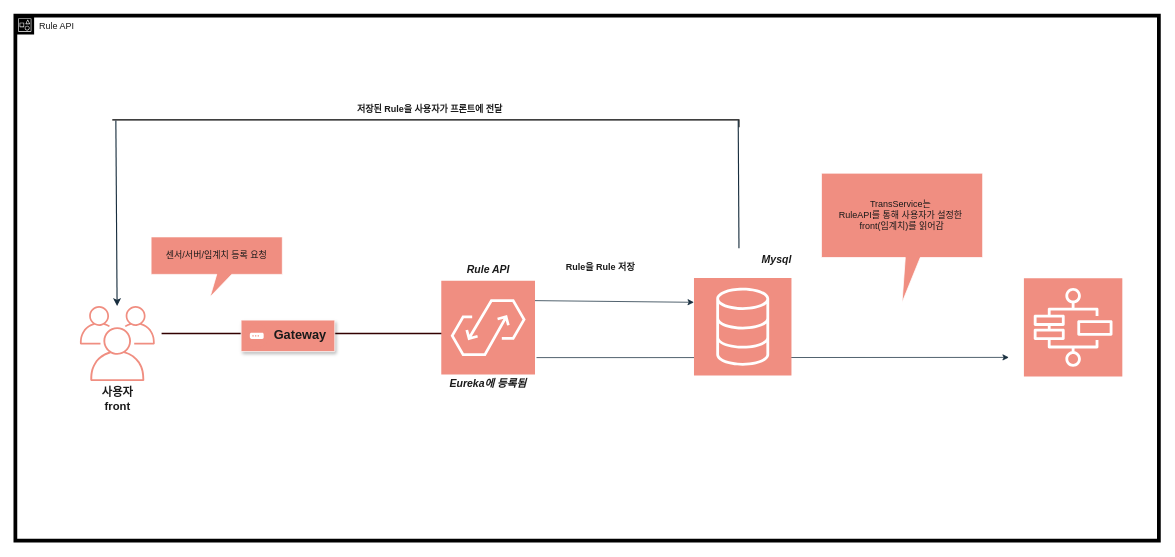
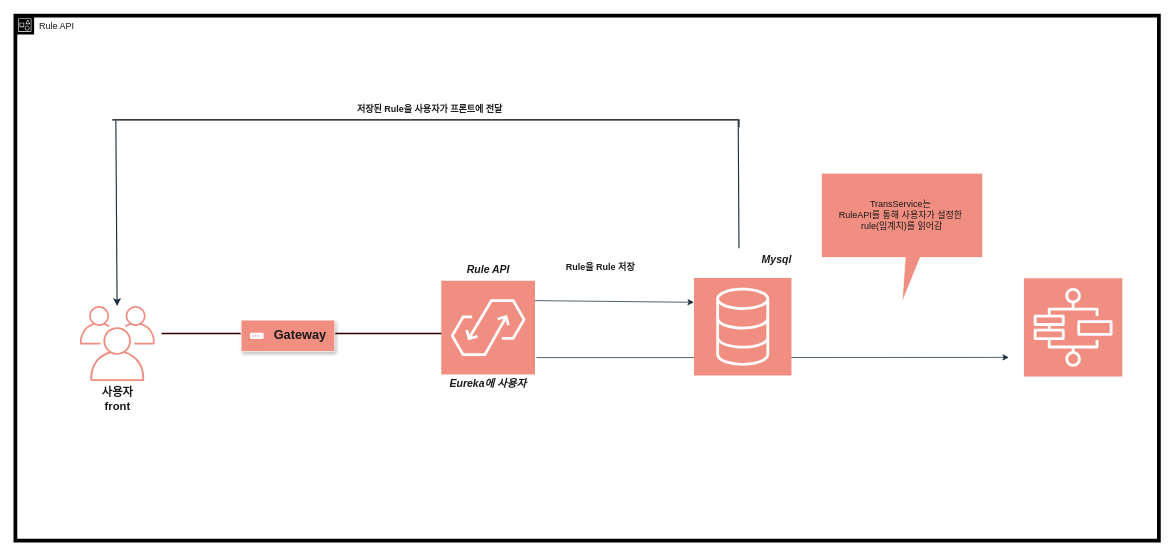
(902, 215) -> (902, 215)
(217, 267) -> none
(488, 384) -> (488, 384)
